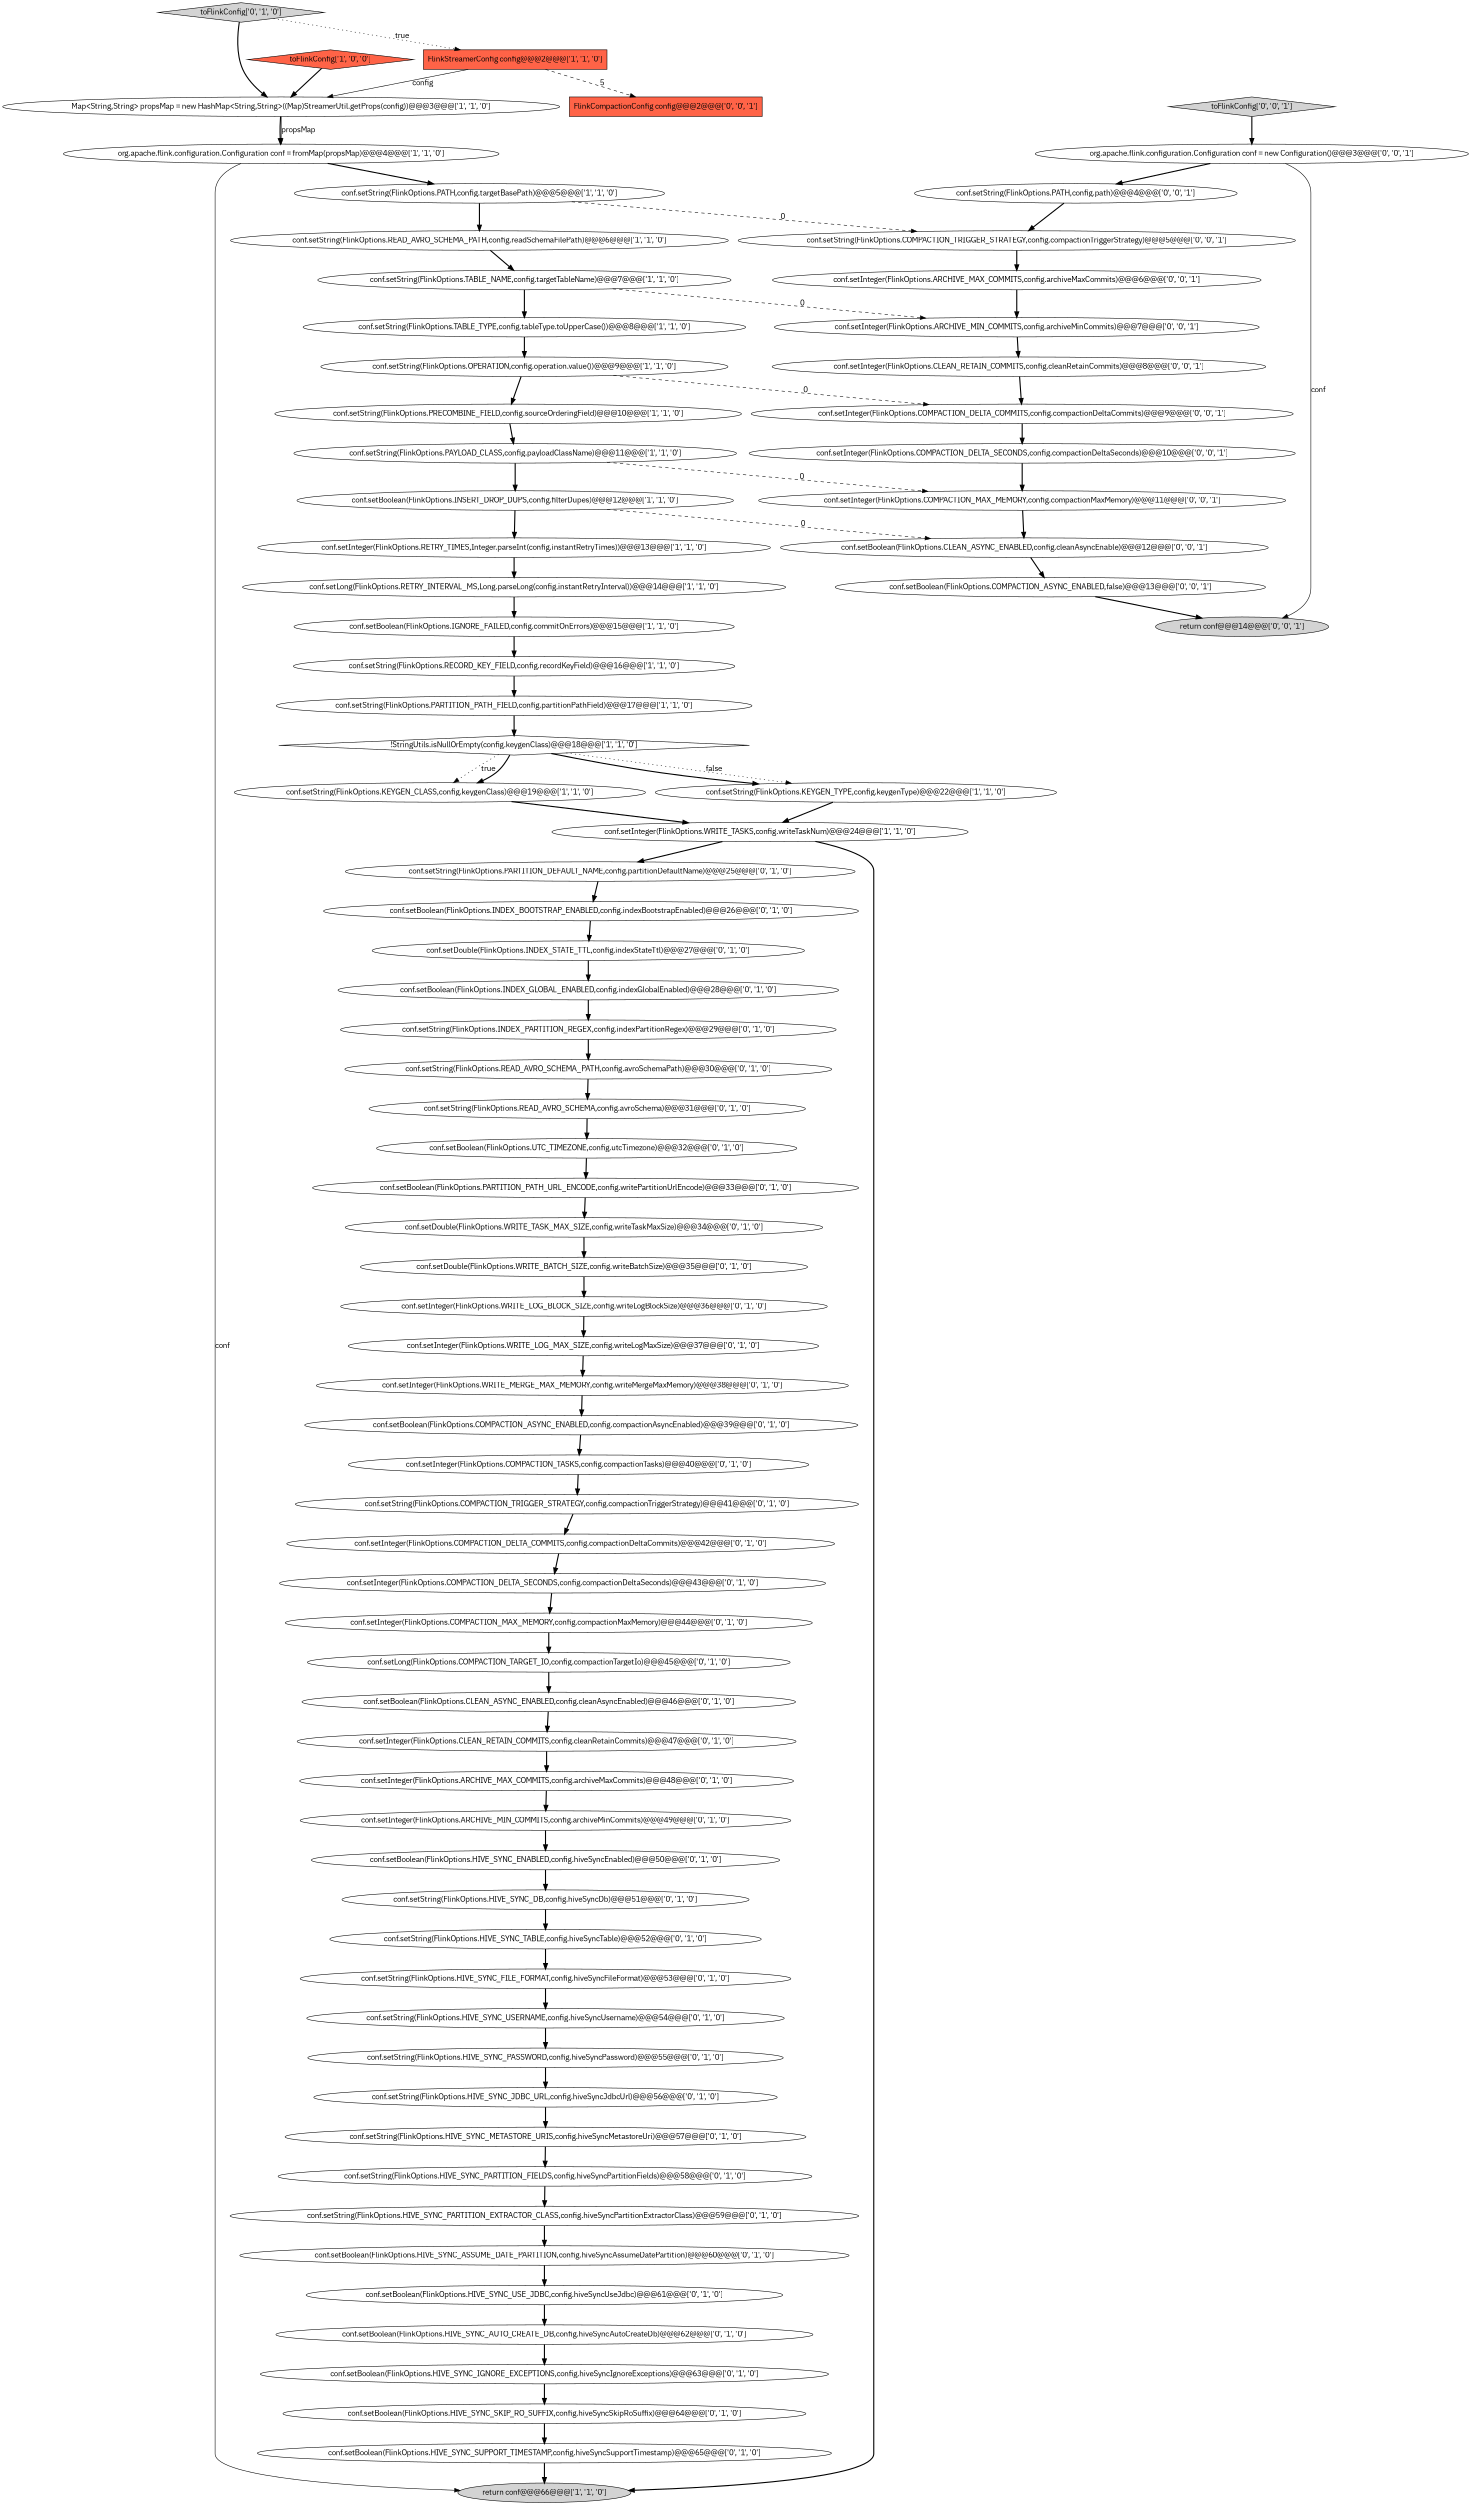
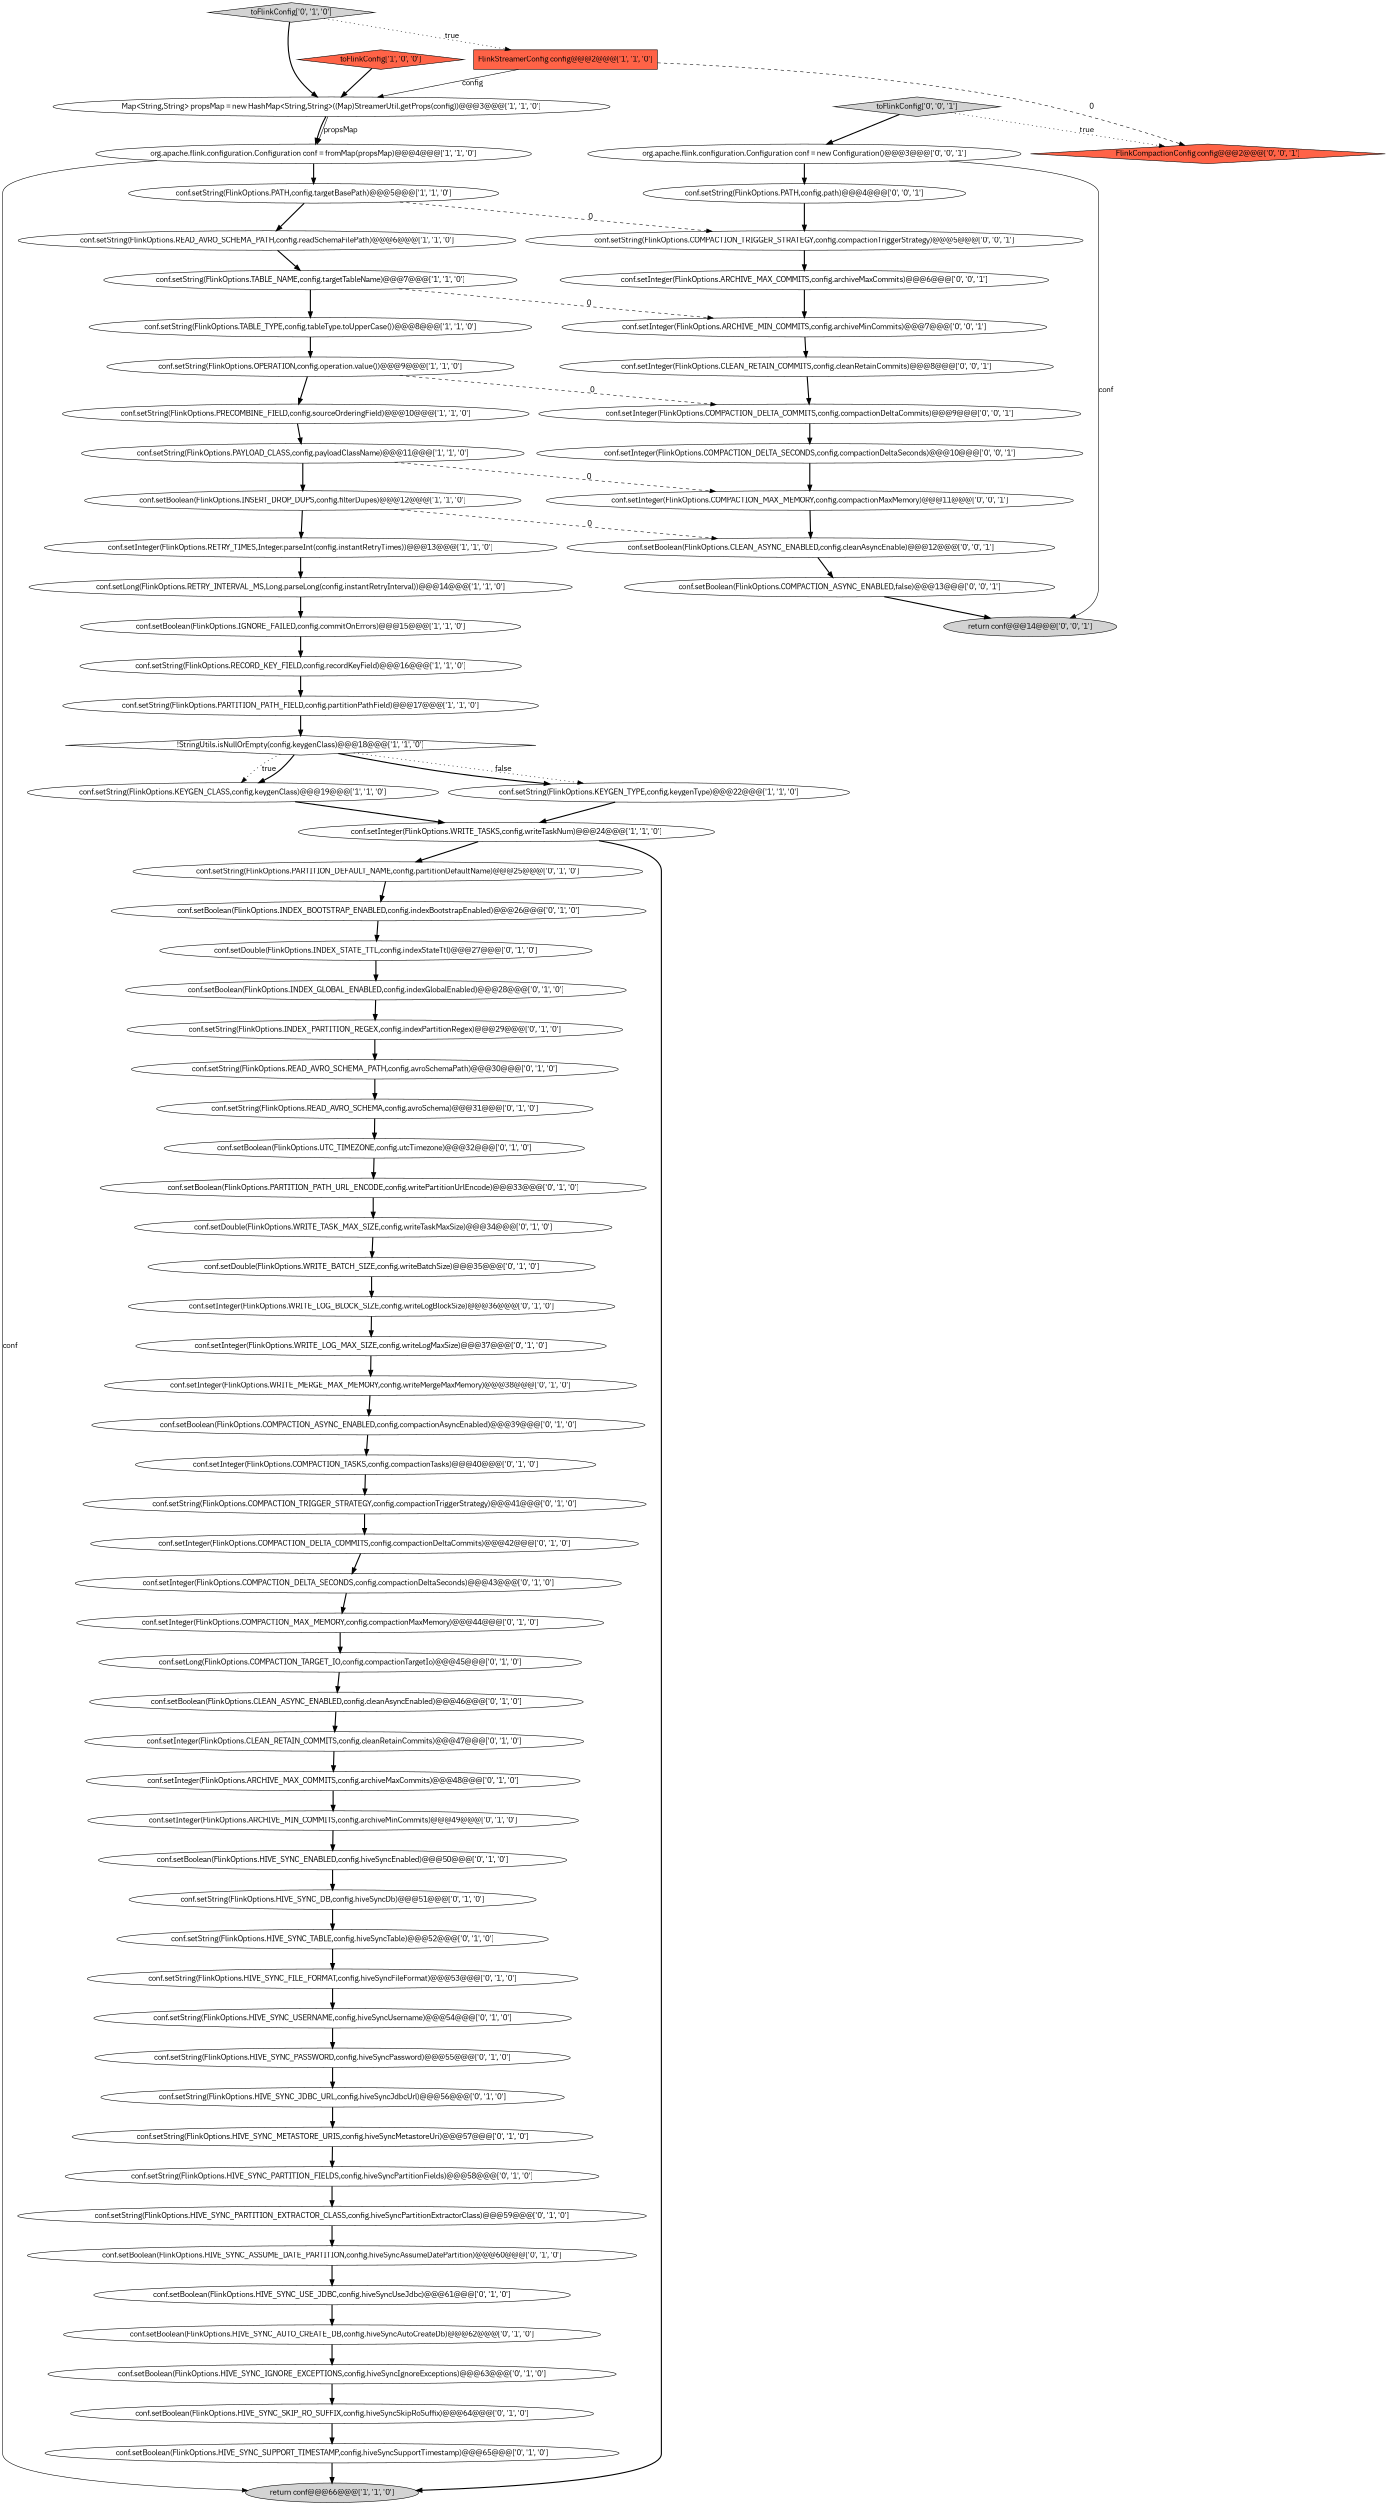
(602, 83) -> (1092, 107)
(666, 107) -> (1208, 154)
none -> (1055, 129)
